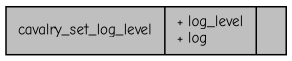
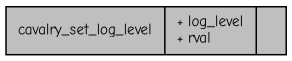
(193, 38) -> (194, 38)
